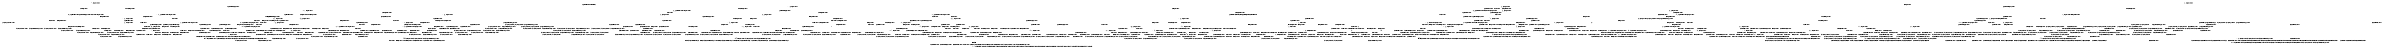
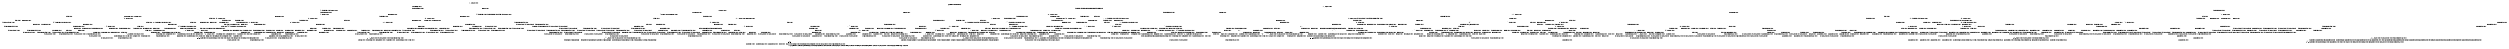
none -> (1595, 4)
(1043, 12) -> (1021, 9)
(222, 16) -> (320, 12)
(373, 17) -> (405, 20)
(1658, 18) -> (1279, 22)
(922, 20) -> (1497, 28)
(1102, 20) -> (1884, 29)
(1295, 21) -> (1967, 20)
(1042, 24) -> none
none -> (1369, 24)
none -> (1470, 24)
(171, 25) -> (88, 24)
(255, 25) -> none
(267, 27) -> none
(1048, 27) -> none
(1856, 28) -> (715, 24)
(221, 29) -> none
(432, 29) -> (432, 28)
(1353, 29) -> (1333, 28)
(635, 31) -> (2121, 30)
(2205, 31) -> (2318, 30)
(731, 33) -> (1997, 32)
(261, 35) -> (291, 34)
